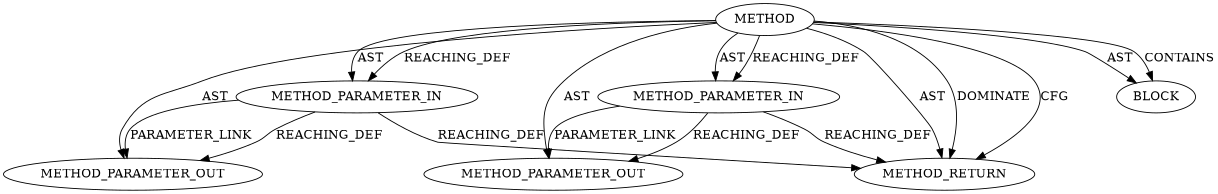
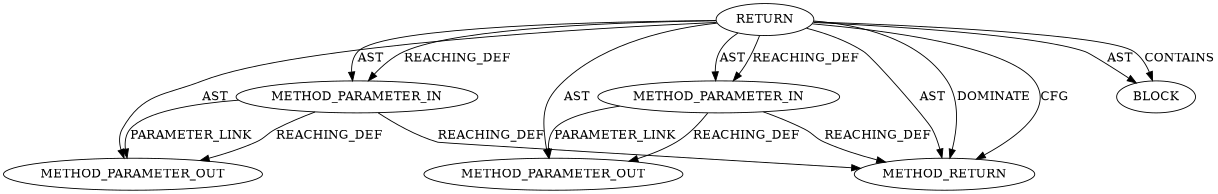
(765, 20) -> (765, 20)
